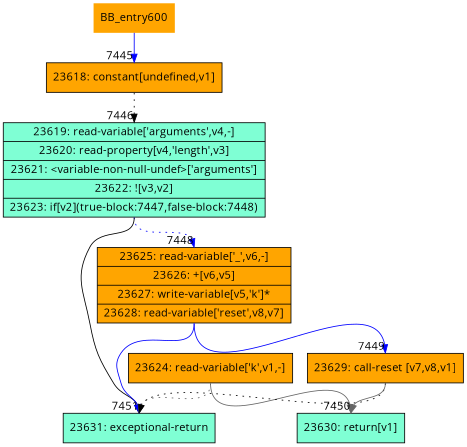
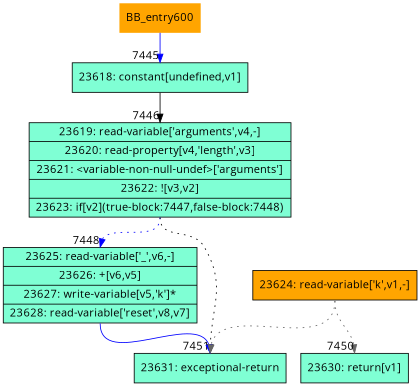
(134, 78) -> (160, 78)
(134, 103) -> (160, 103)
(194, 285) -> (100, 285)
(86, 304) -> (213, 267)
(385, 368) -> none
(292, 395) -> (342, 323)
